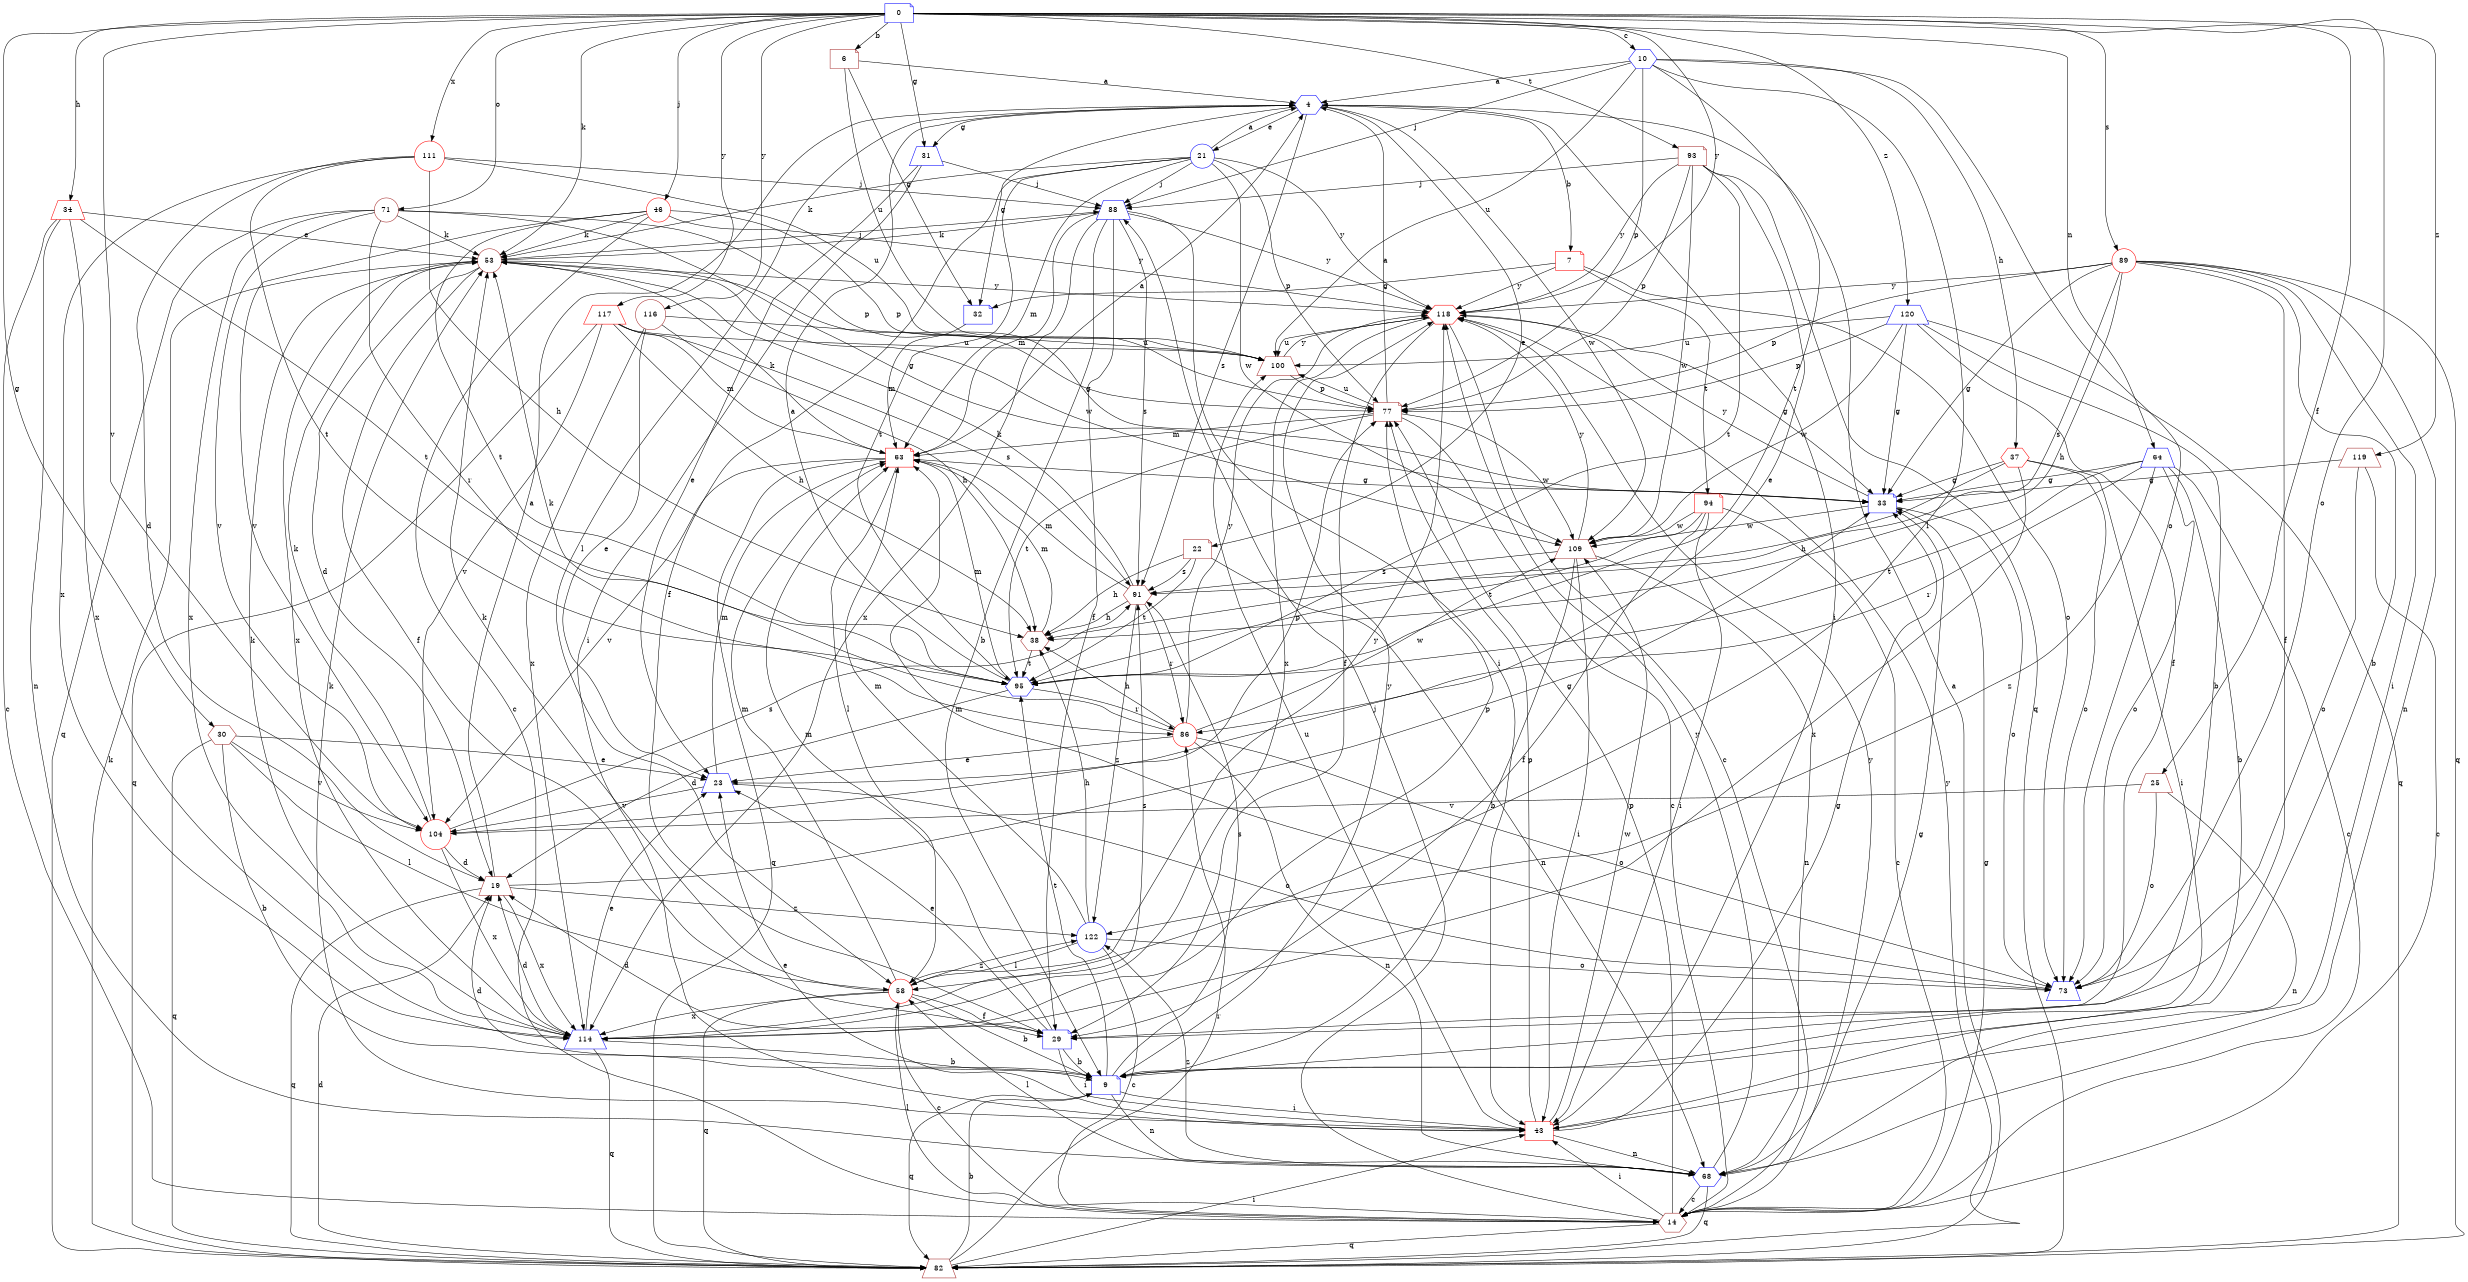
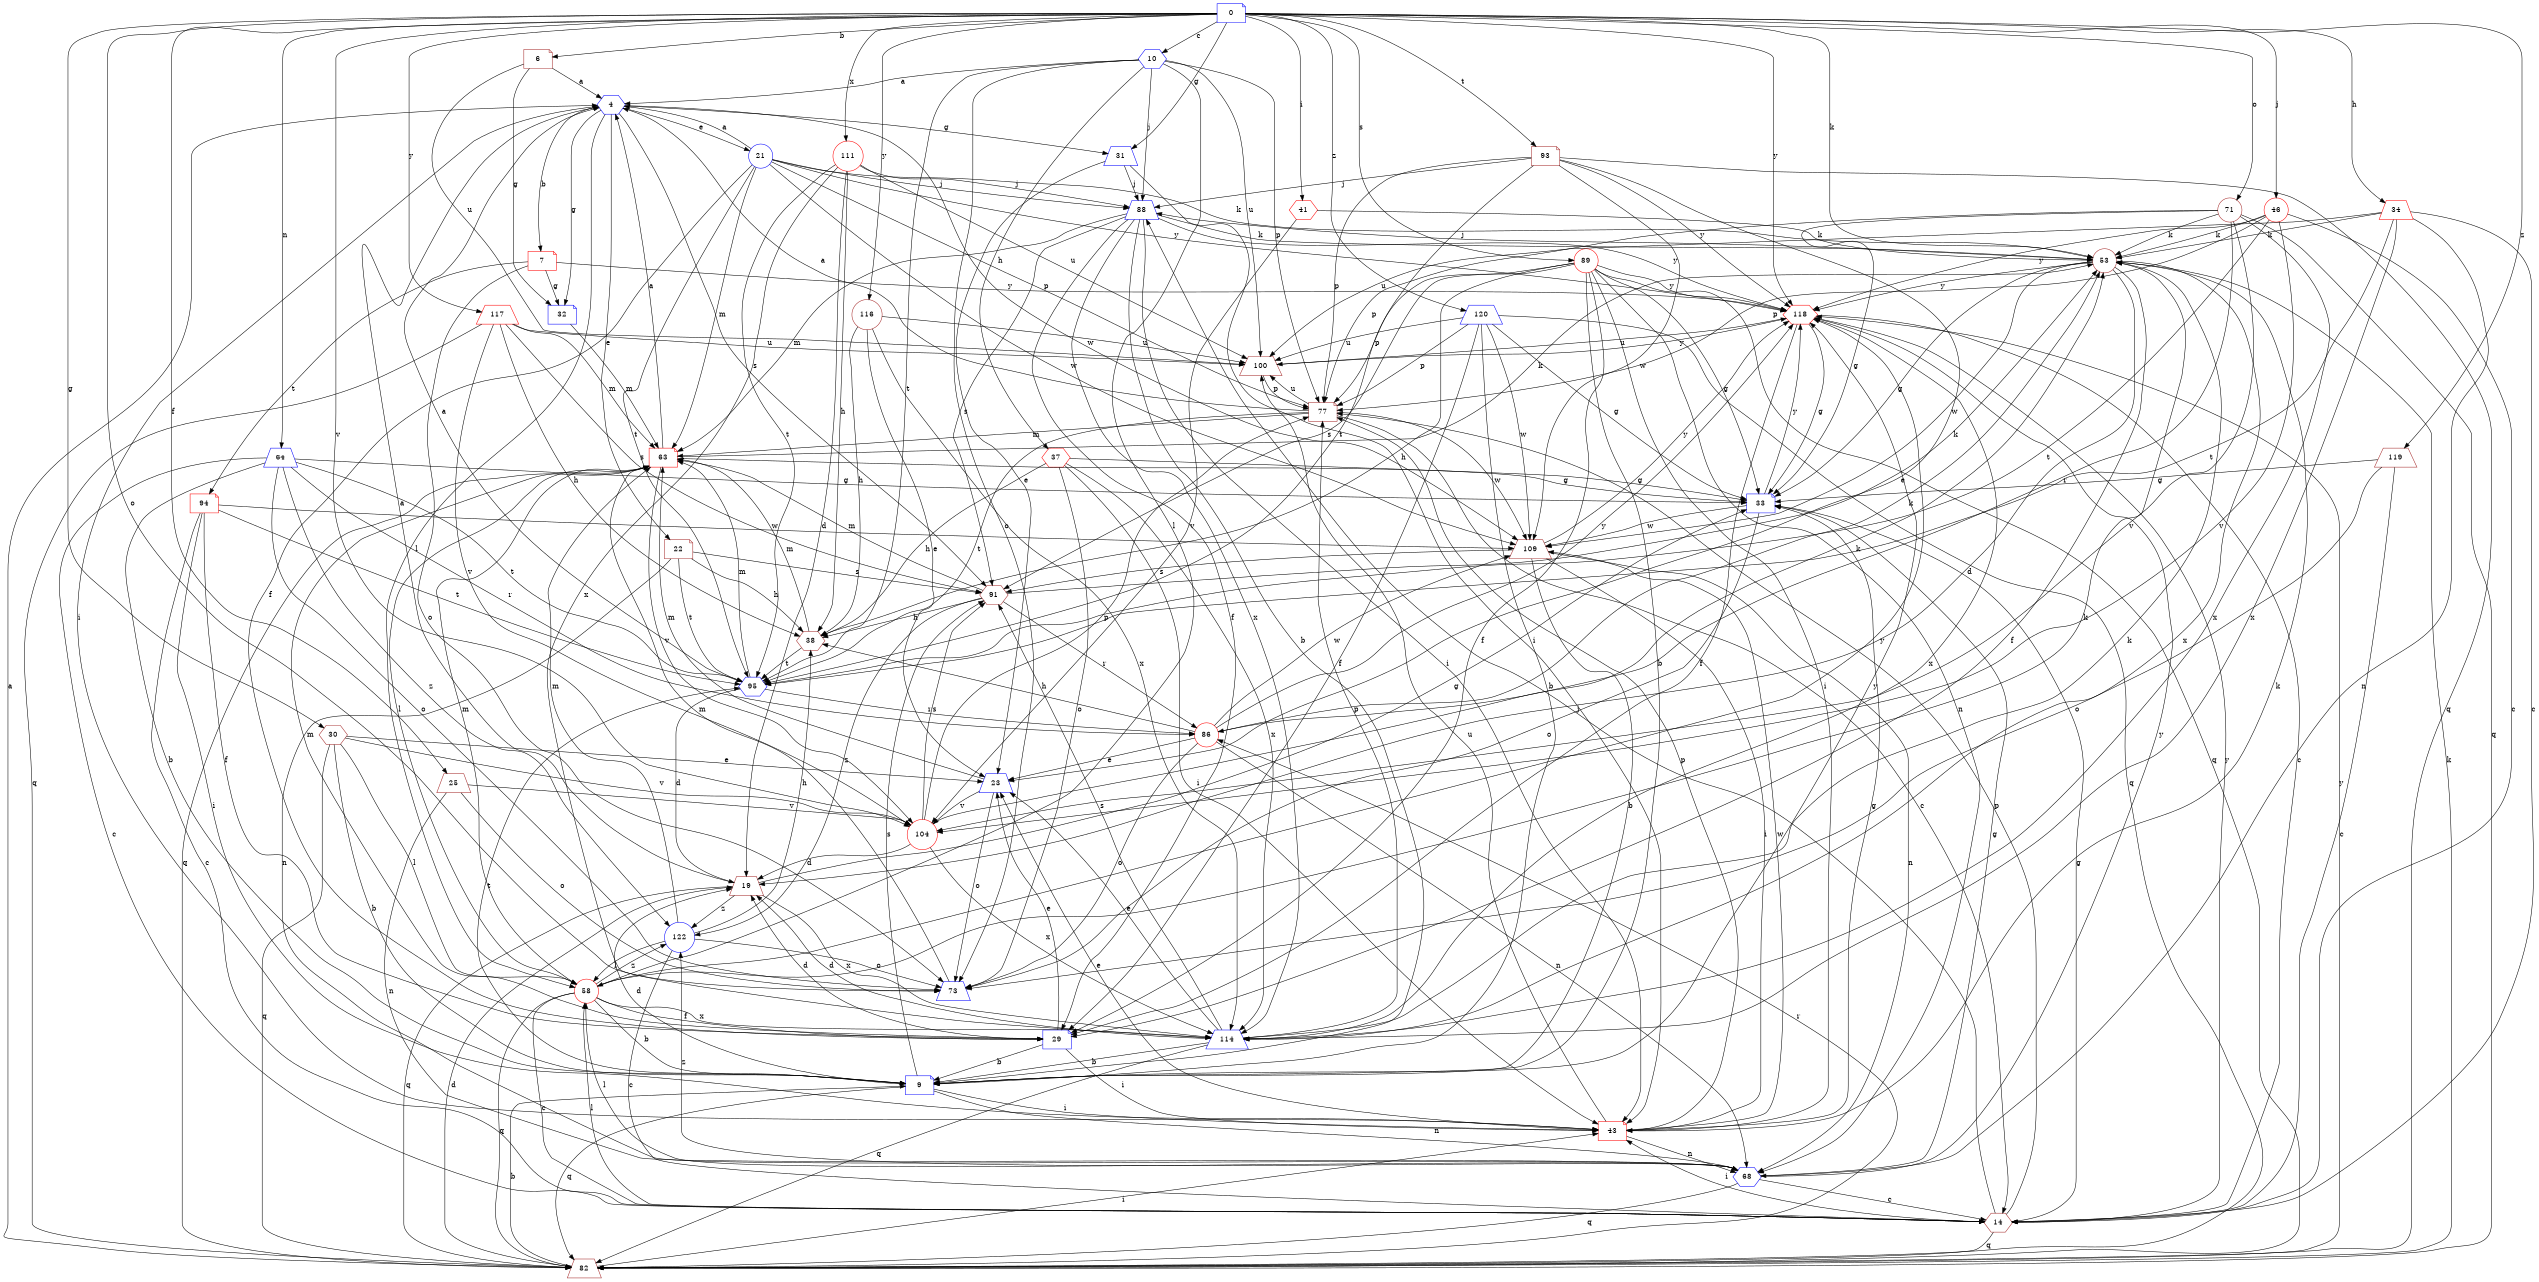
none -> (1303, 210)
(307, 235) -> (2270, 235)
none -> (1787, 241)
